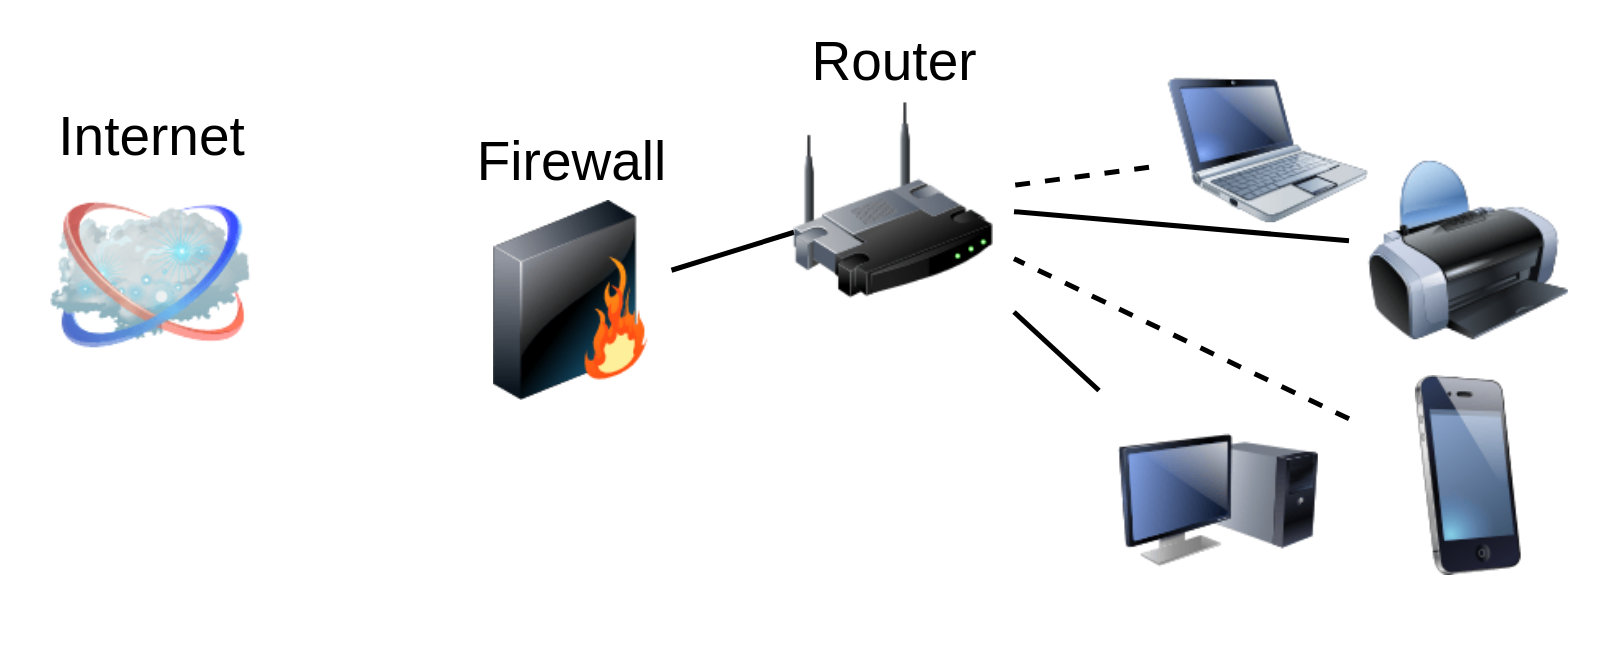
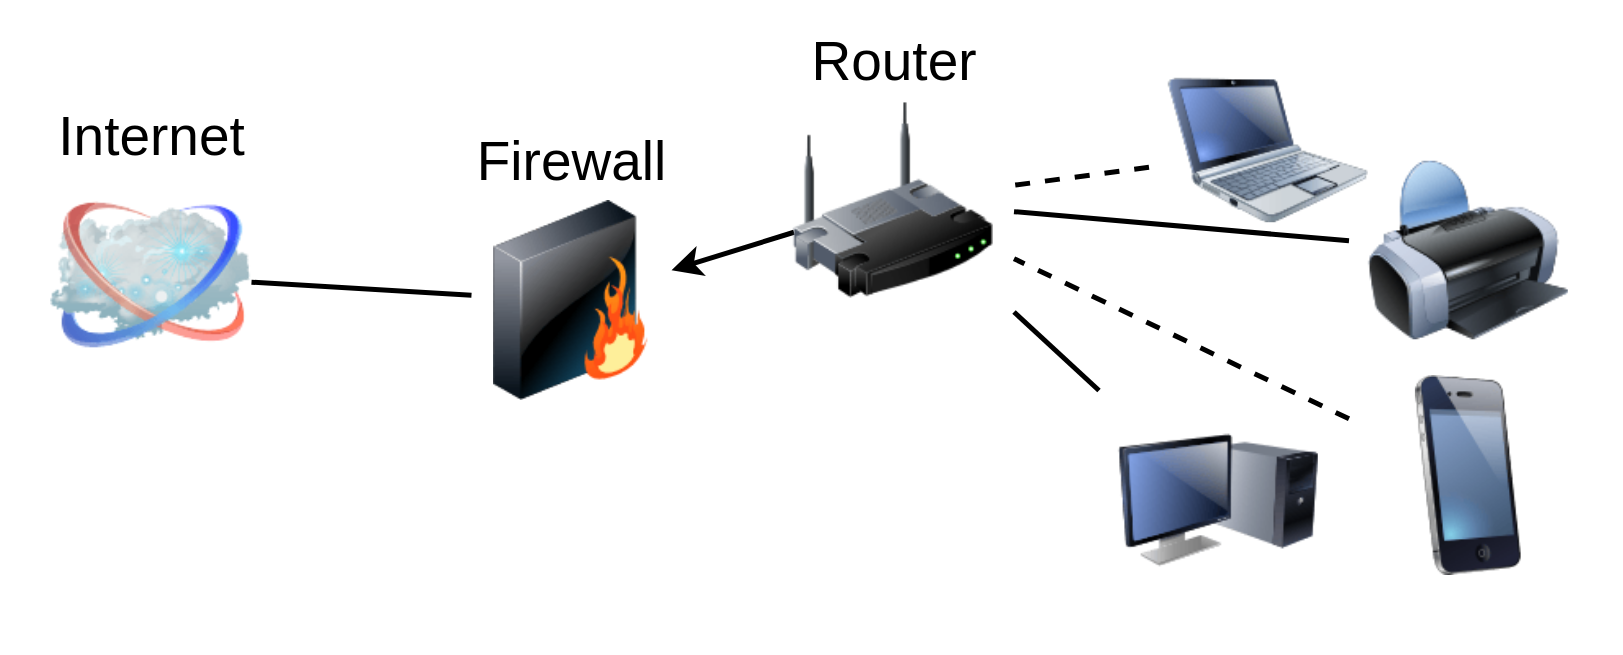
(682, 267) -> (692, 264)
none -> (361, 289)
